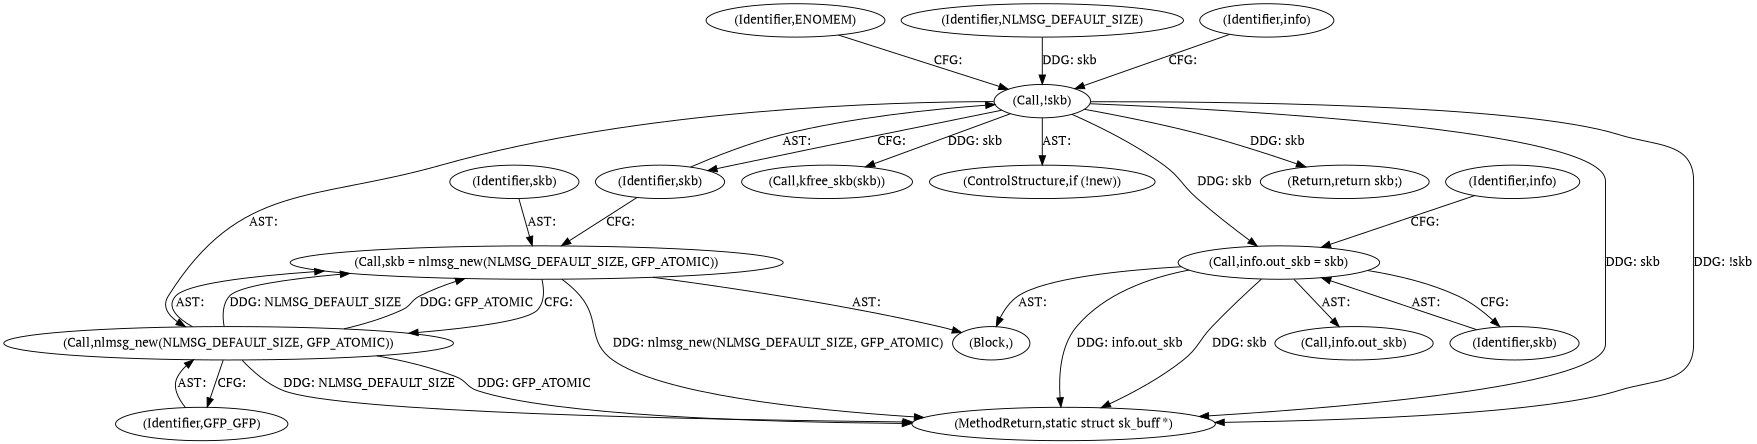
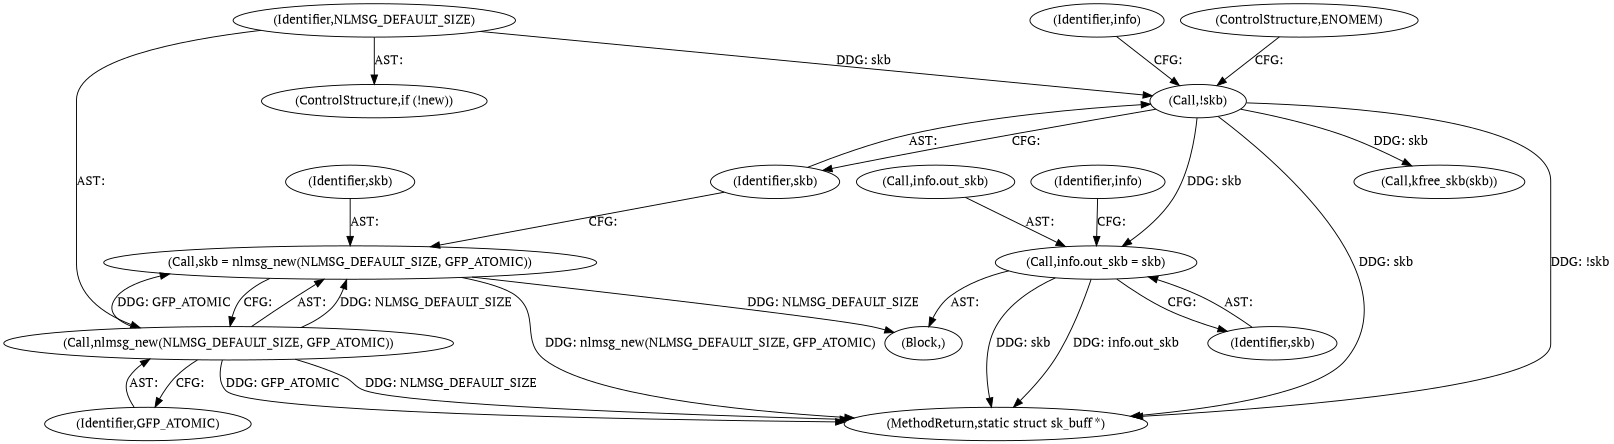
(796, 20) -> (1299, 20)
(1042, 137) -> (374, 56)
(545, 141) -> (76, 122)
(1345, 182) -> none
(1313, 300) -> (1011, 220)
(868, 303) -> (834, 303)
(202, 424) -> (148, 424)
